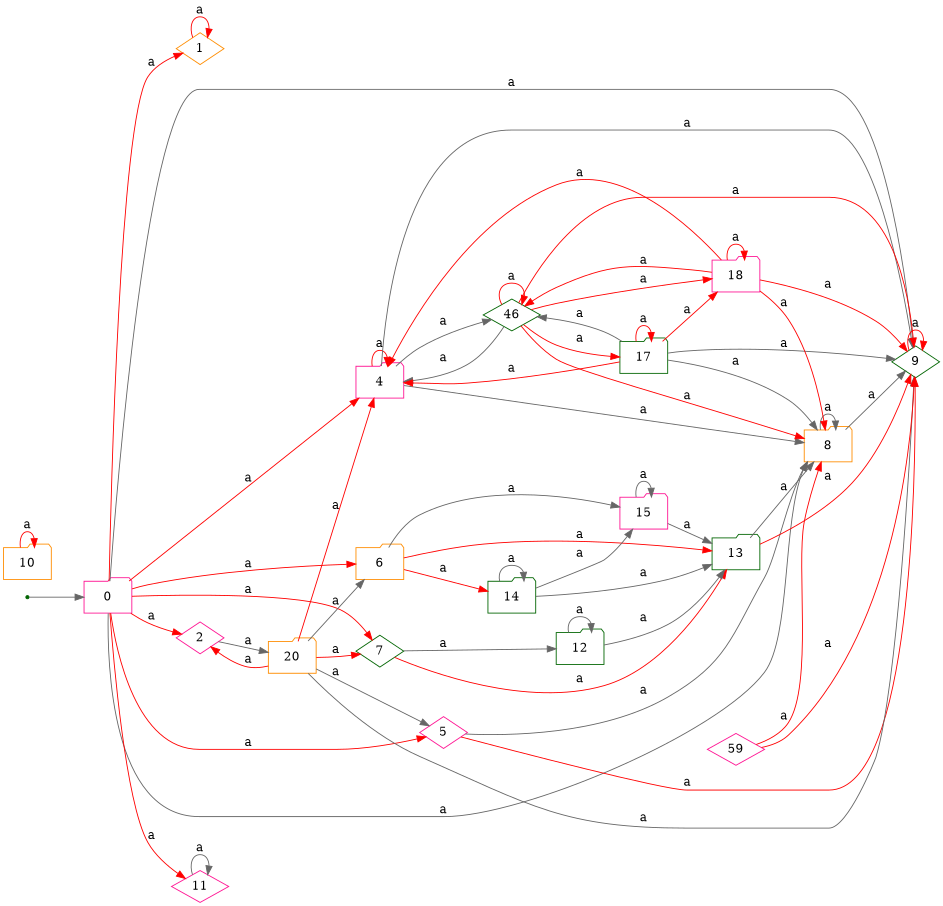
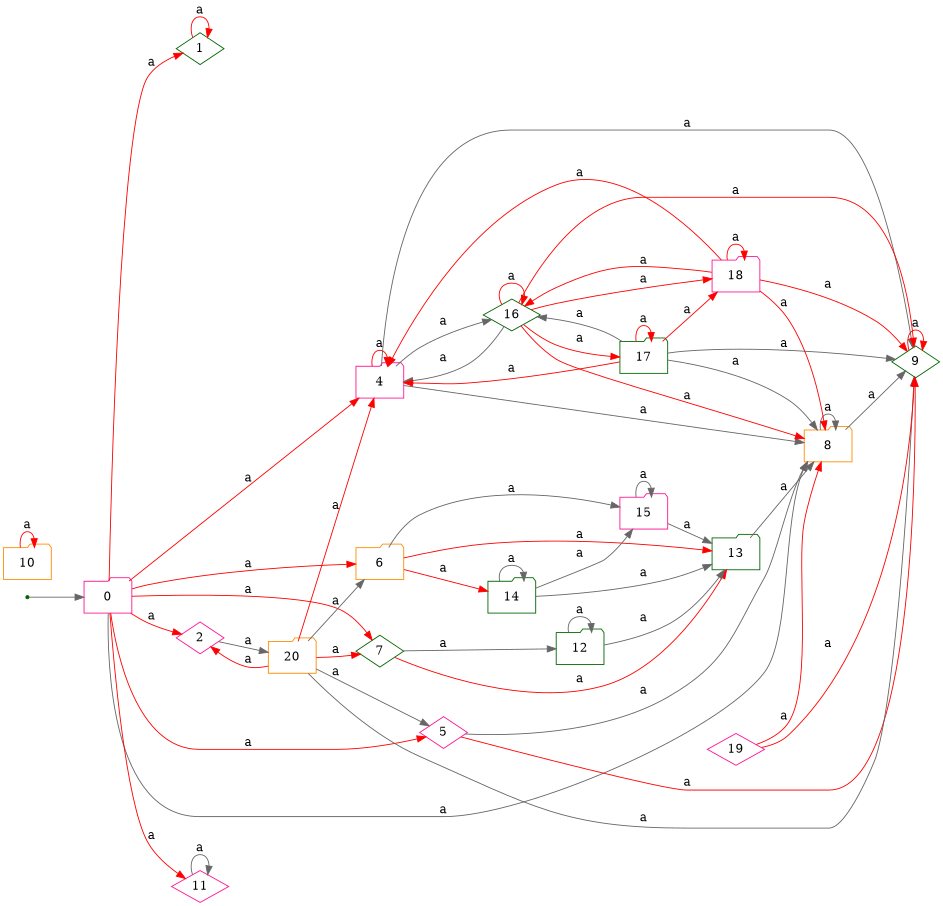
(200, 49) -> (200, 49)
(397, 89) -> none
(512, 315) -> (512, 315)
(853, 481) -> none
(736, 749) -> (736, 749)
